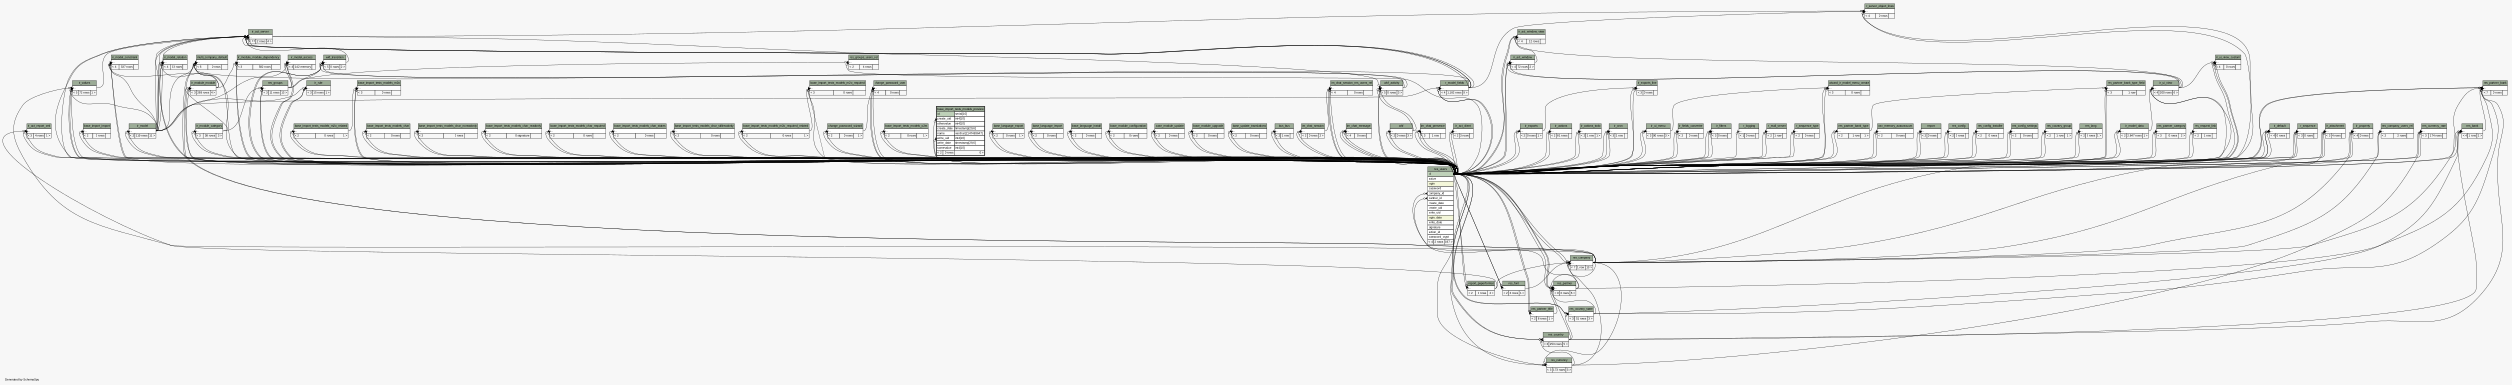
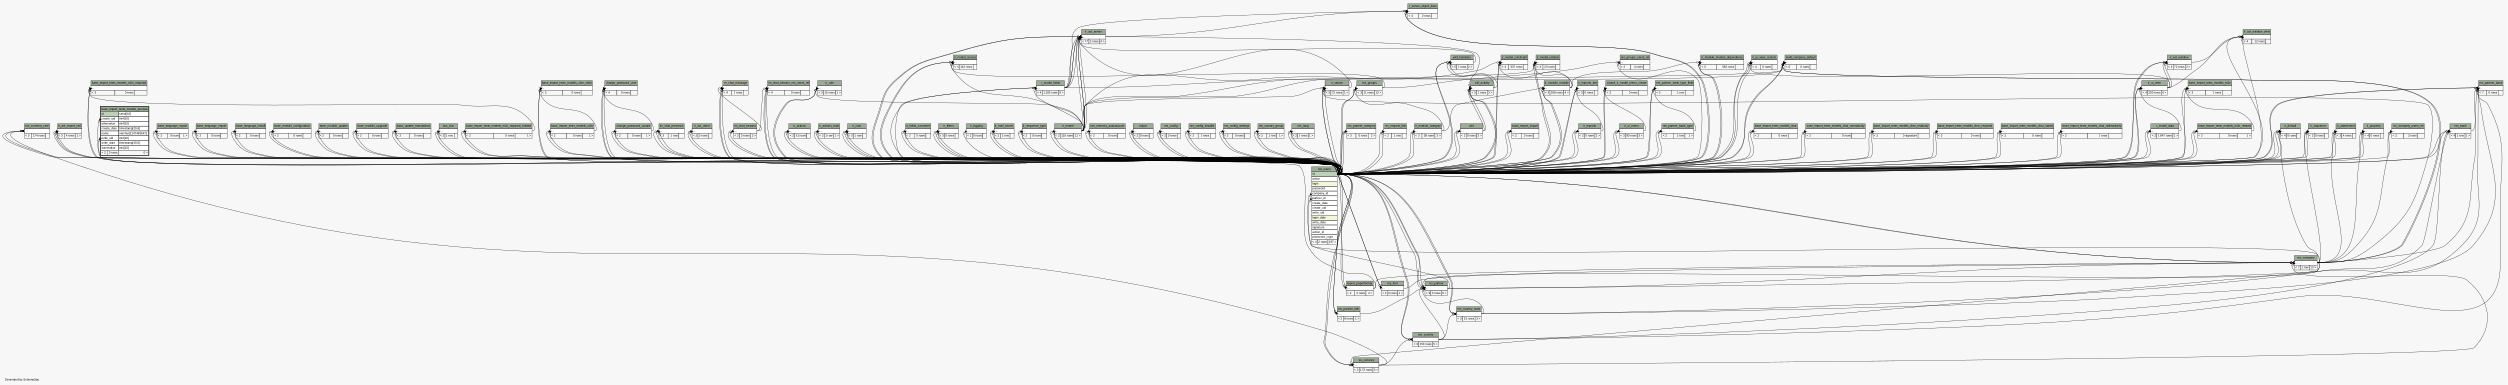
(303, 67) -> (966, 67)
(306, 78) -> none
none -> (567, 88)
none -> (741, 111)
